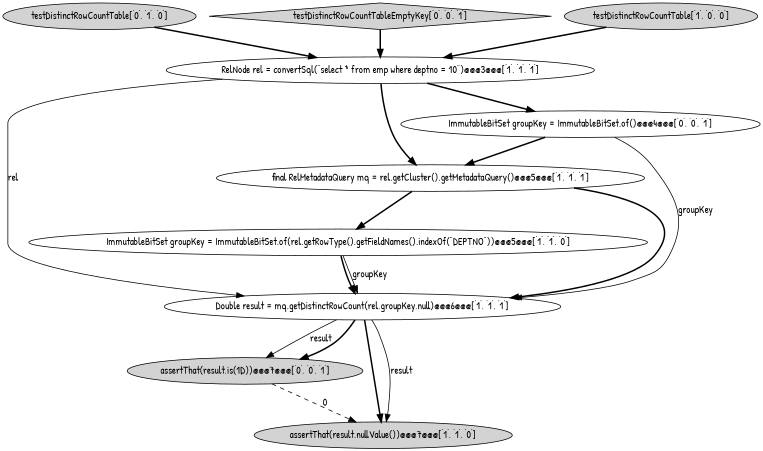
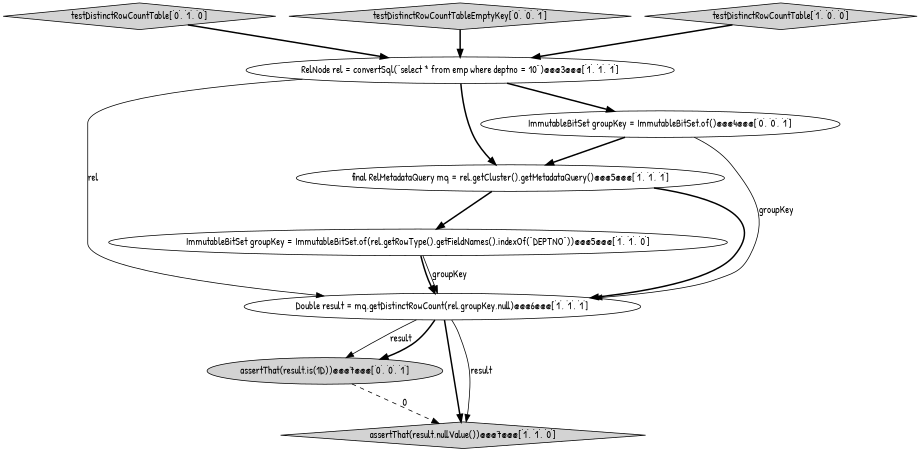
(99, 16) -> (139, 16)
(661, 16) -> (781, 16)
(383, 435) -> (463, 435)
